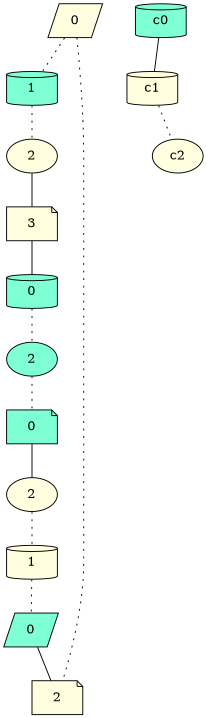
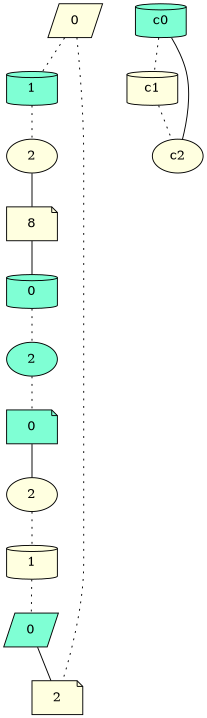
(157, 55) -> (157, 55)
none -> (188, 87)
(32, 224) -> (32, 224)
